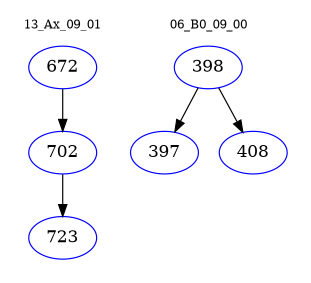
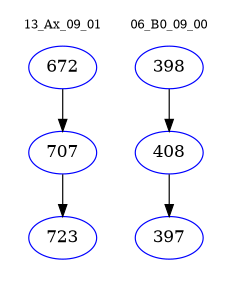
(189, 105) -> (169, 189)
(63, 153) -> (63, 153)
